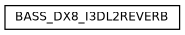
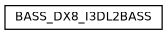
(92, 17) -> (84, 17)
